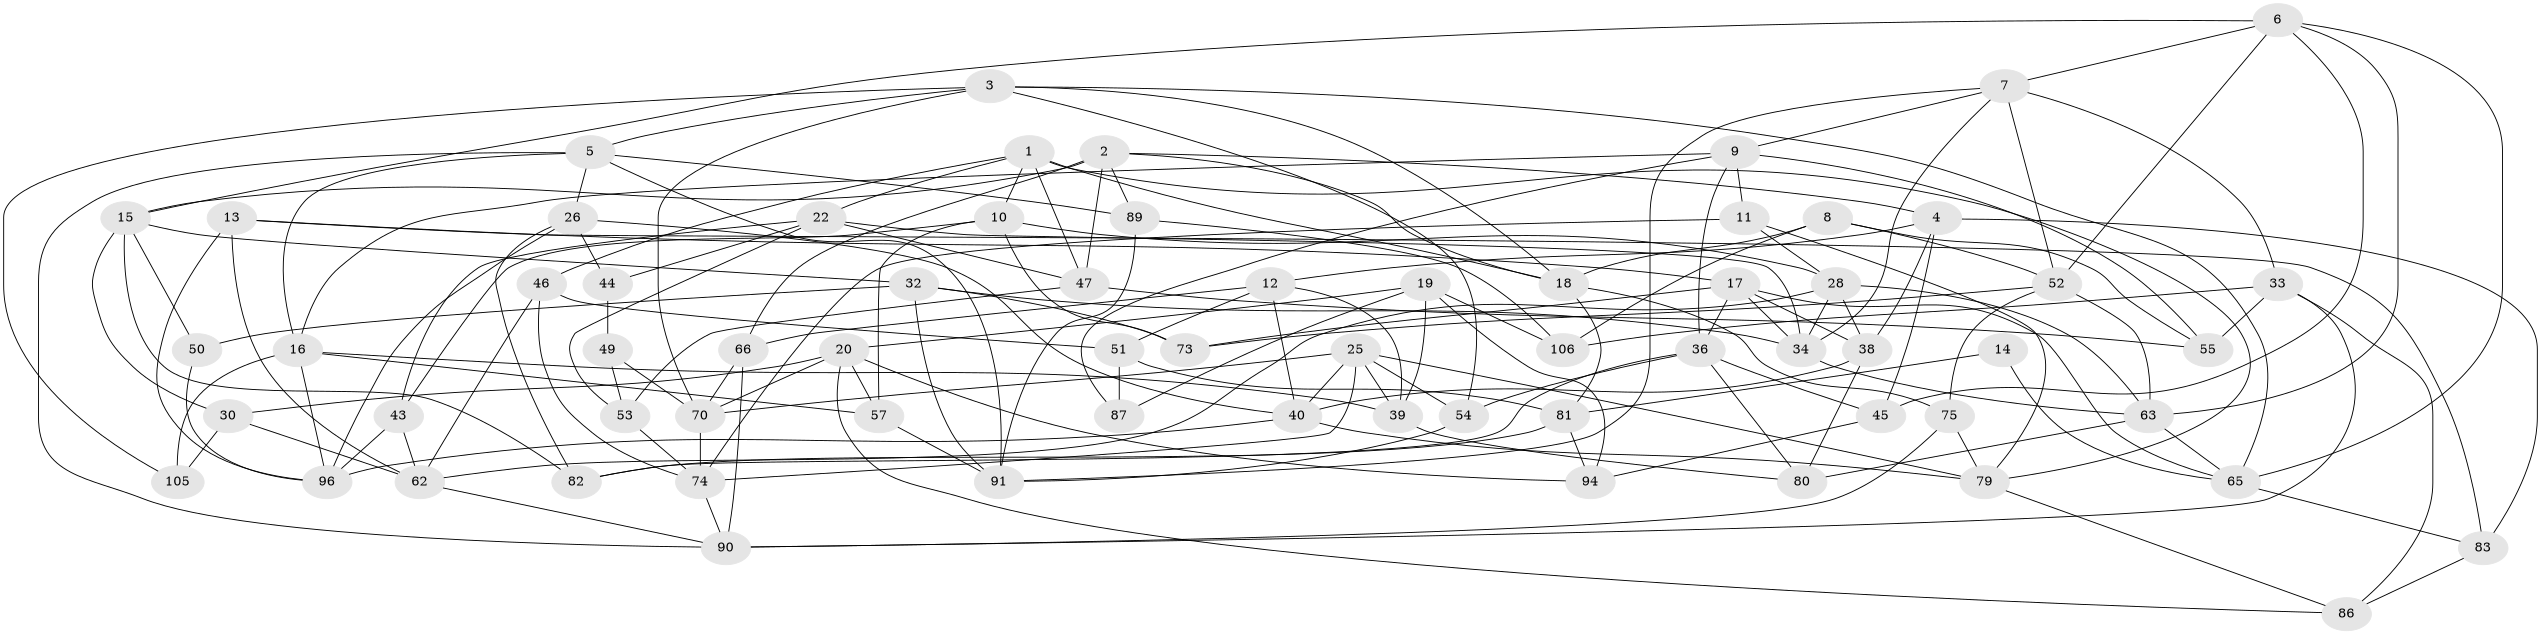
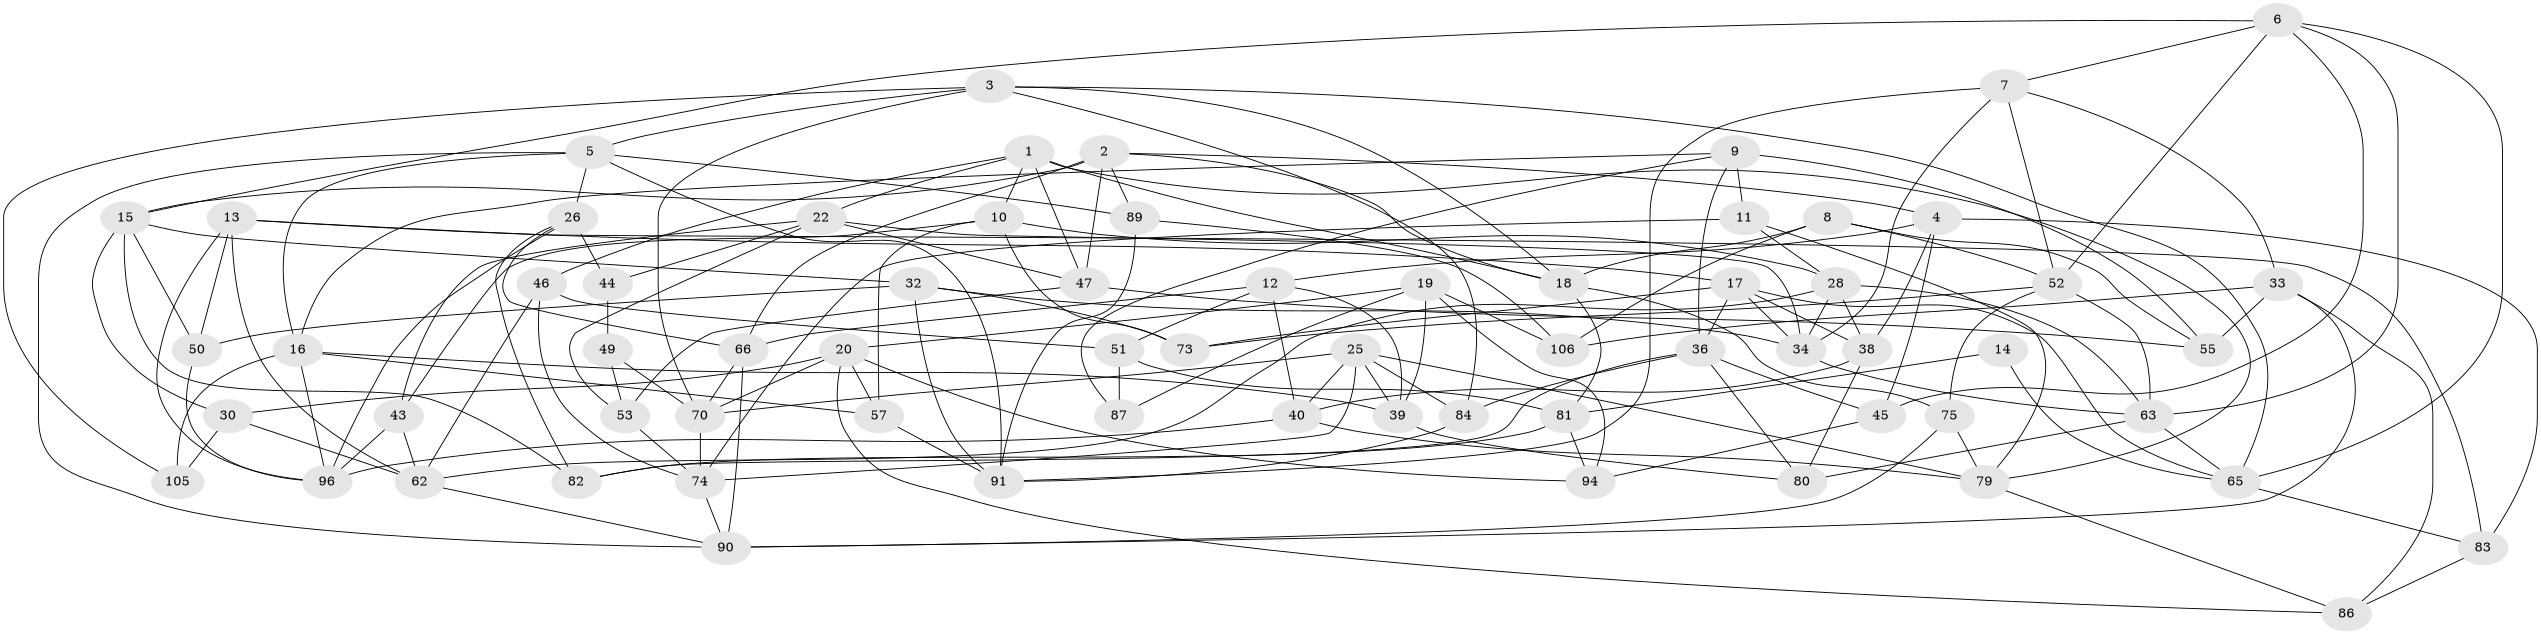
(1870, 119) -> none
(969, 278) -> (566, 316)
none -> (214, 284)
(1464, 416) -> (1464, 416)
